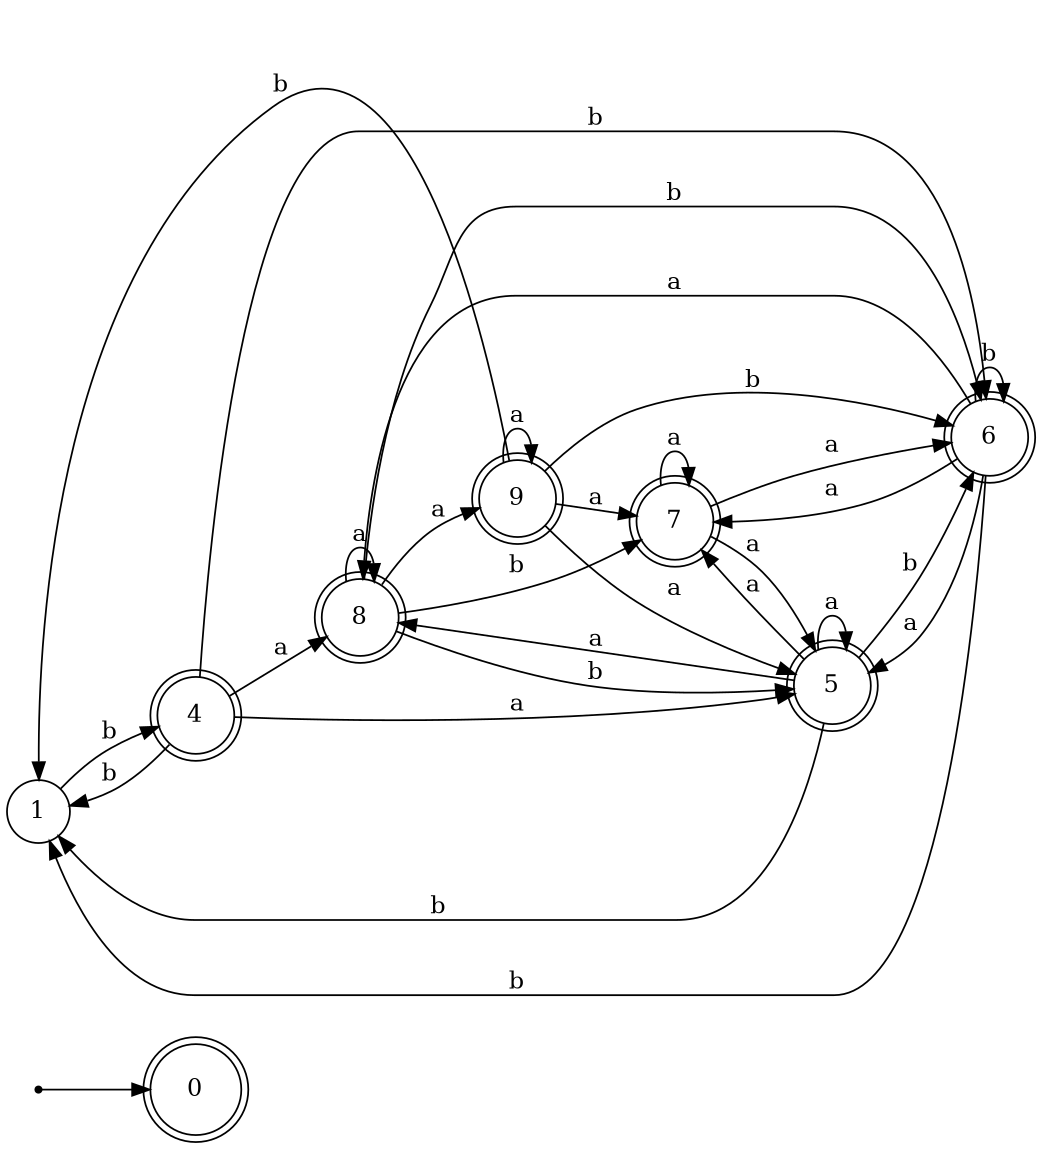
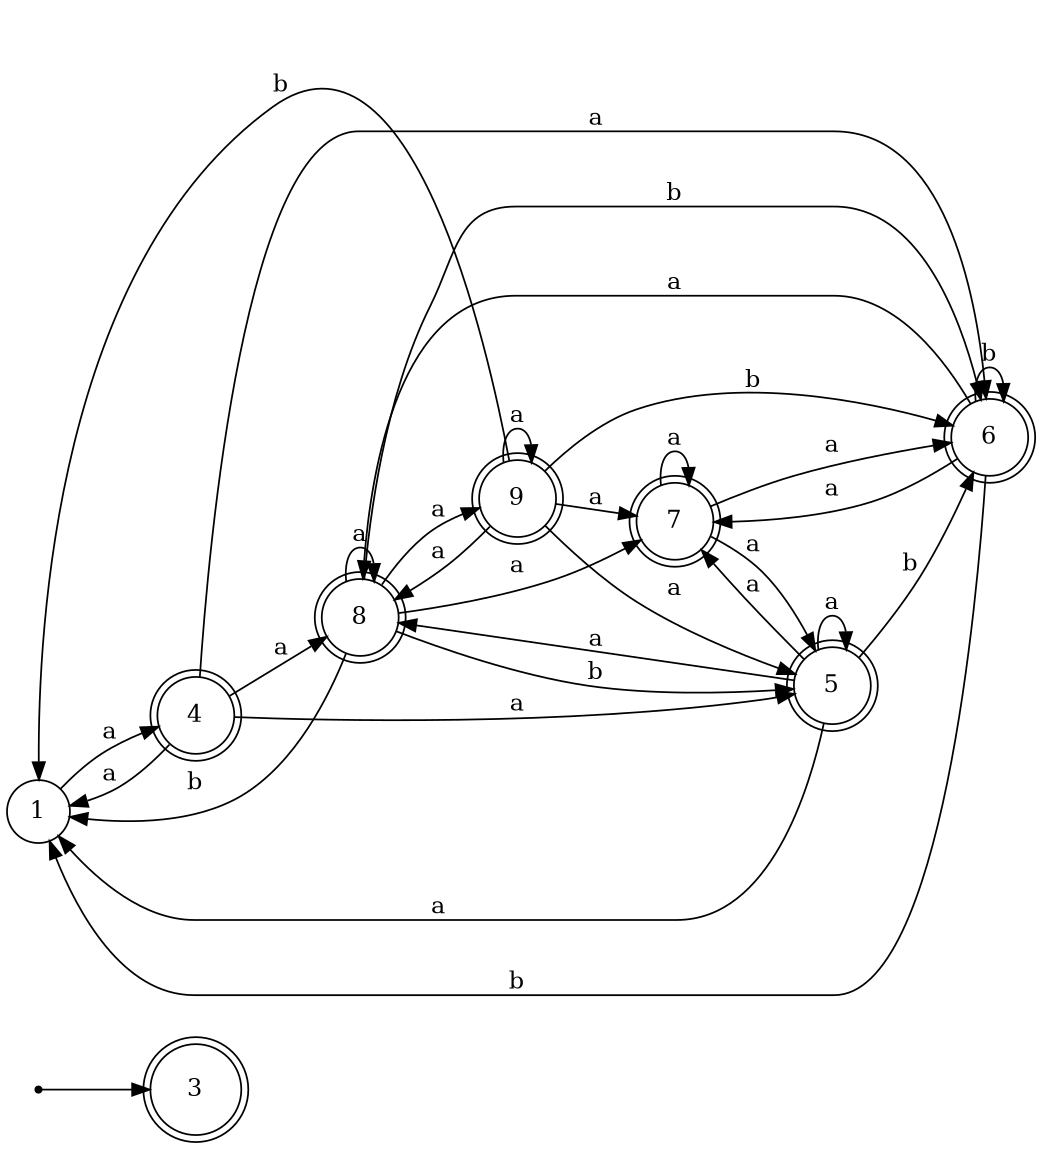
(596, 118) -> (596, 118)
none -> (452, 561)
(518, 566) -> (518, 566)
(953, 581) -> none
(110, 732) -> (110, 732)
(110, 774) -> (110, 774)
none -> (250, 790)
(439, 907) -> (439, 907)
(196, 1090) -> (196, 1090)
